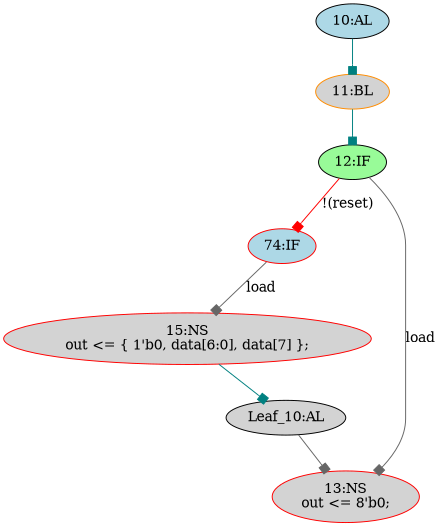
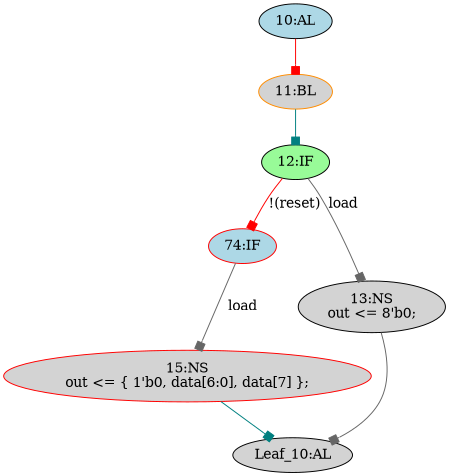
(353, 52) -> (296, 52)
(310, 449) -> (383, 394)
(346, 497) -> (372, 307)
